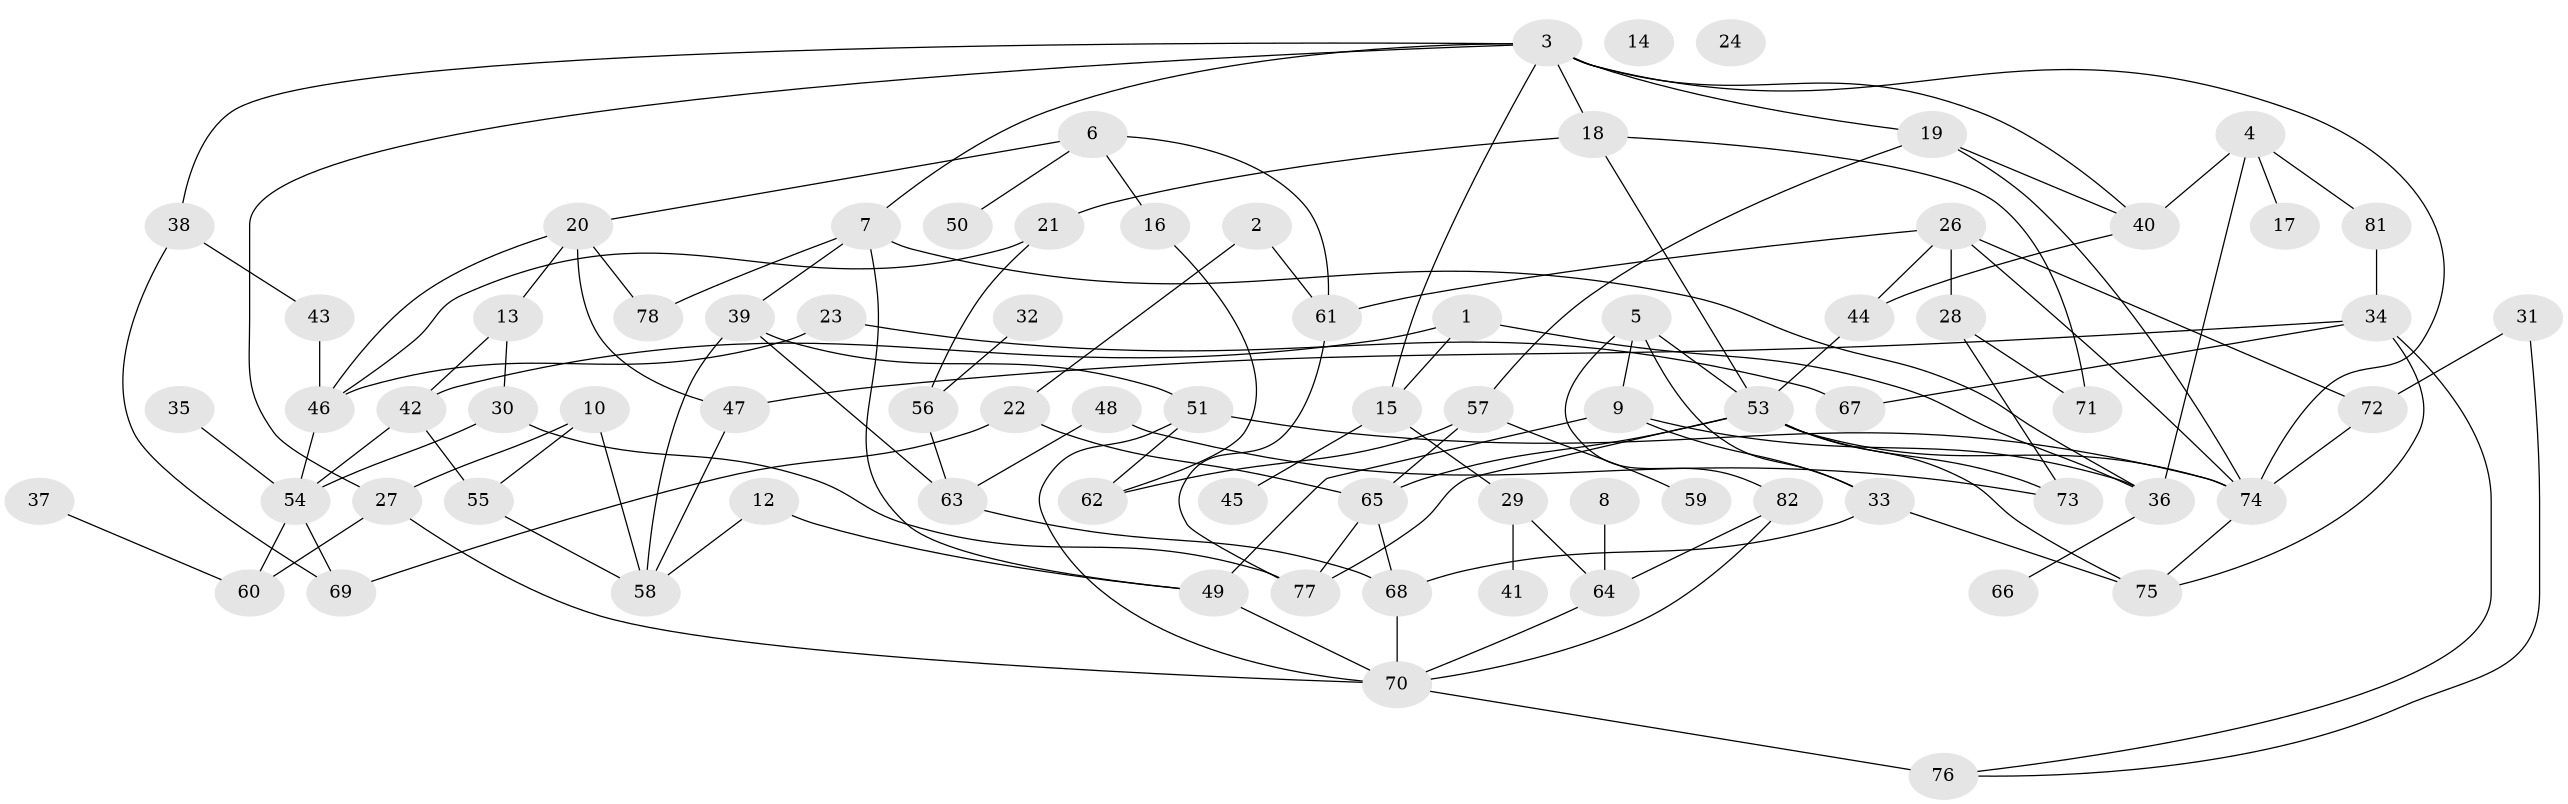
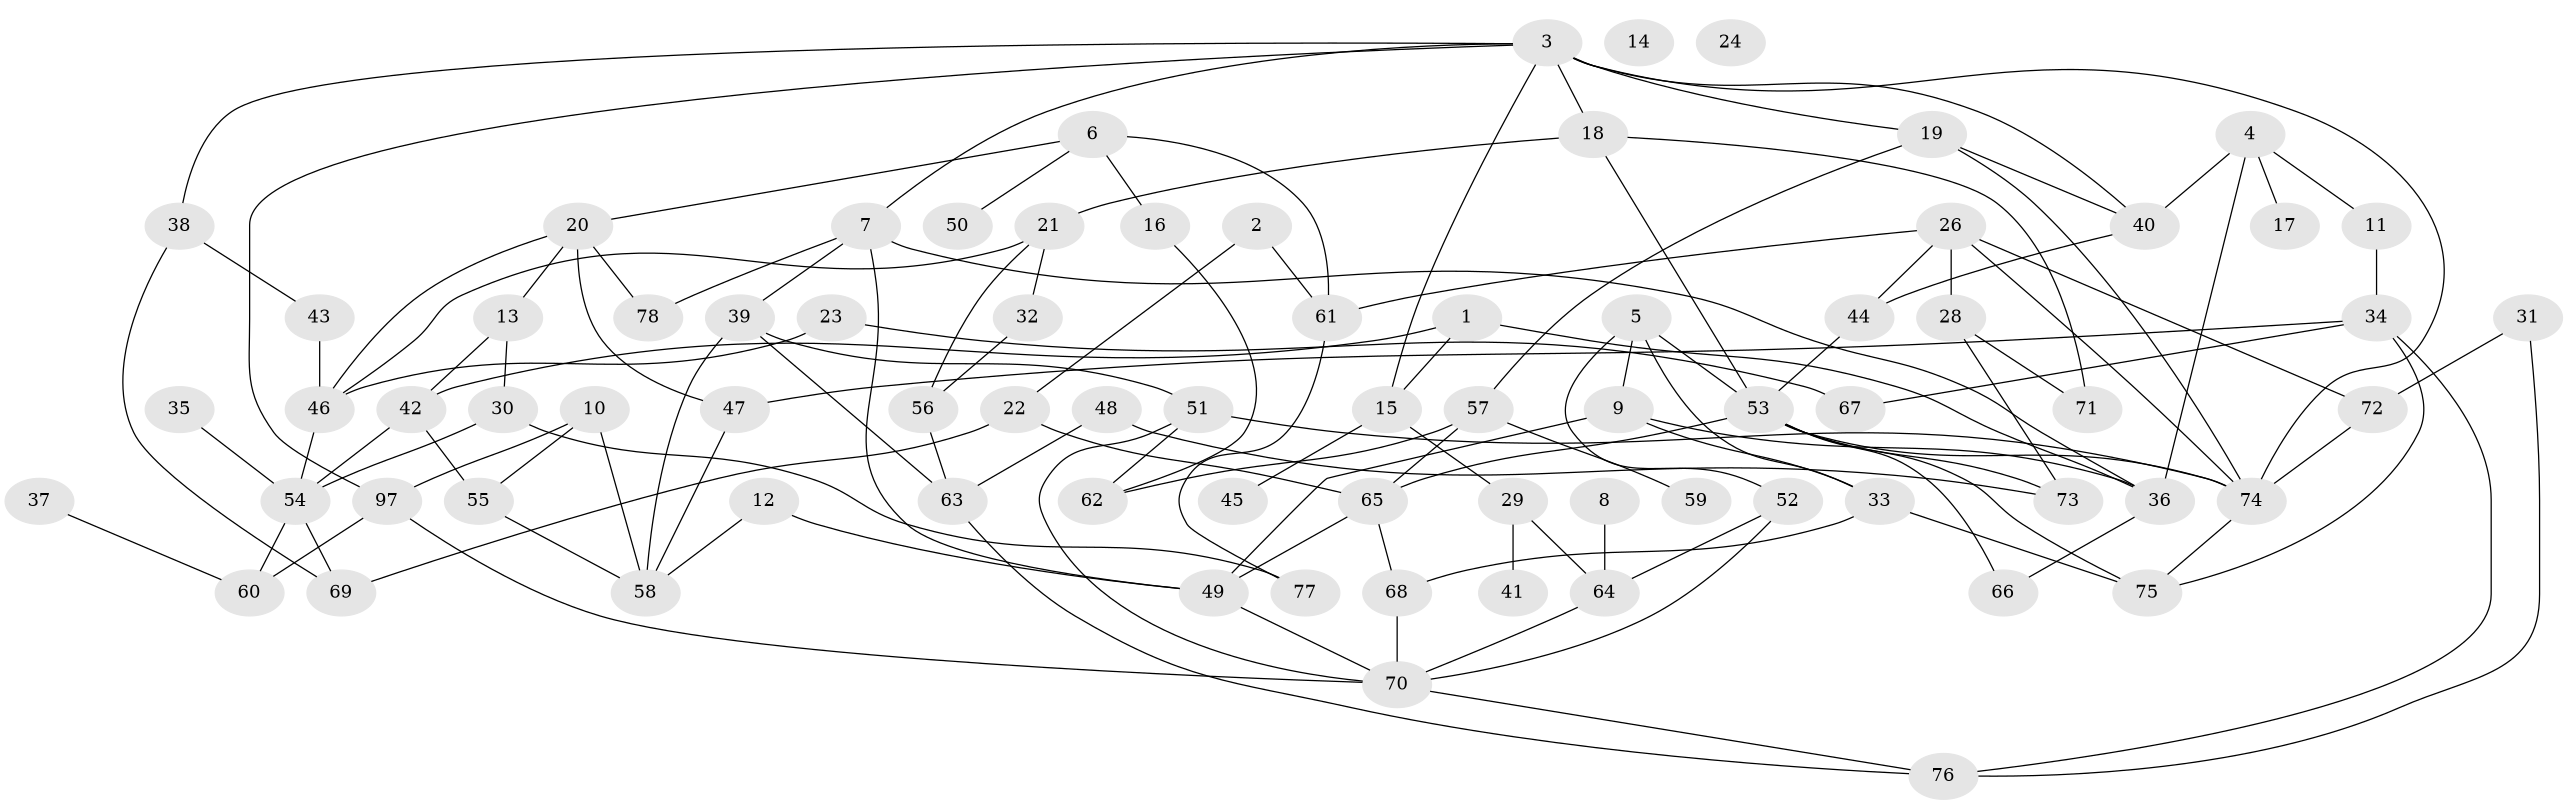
(2377, 226) -> (2377, 226)
none -> (1040, 266)
(1525, 465) -> (1911, 468)
(387, 501) -> (387, 501)
(1788, 501) -> (1788, 501)
(1179, 540) -> (1413, 720)
(1339, 547) -> (1293, 547)
